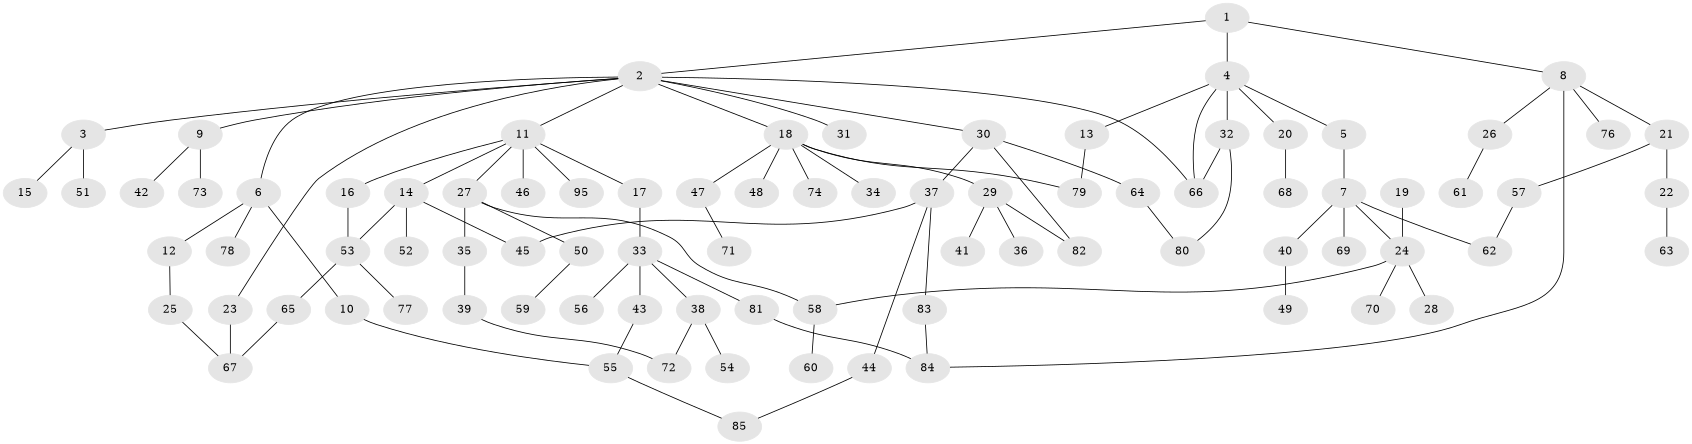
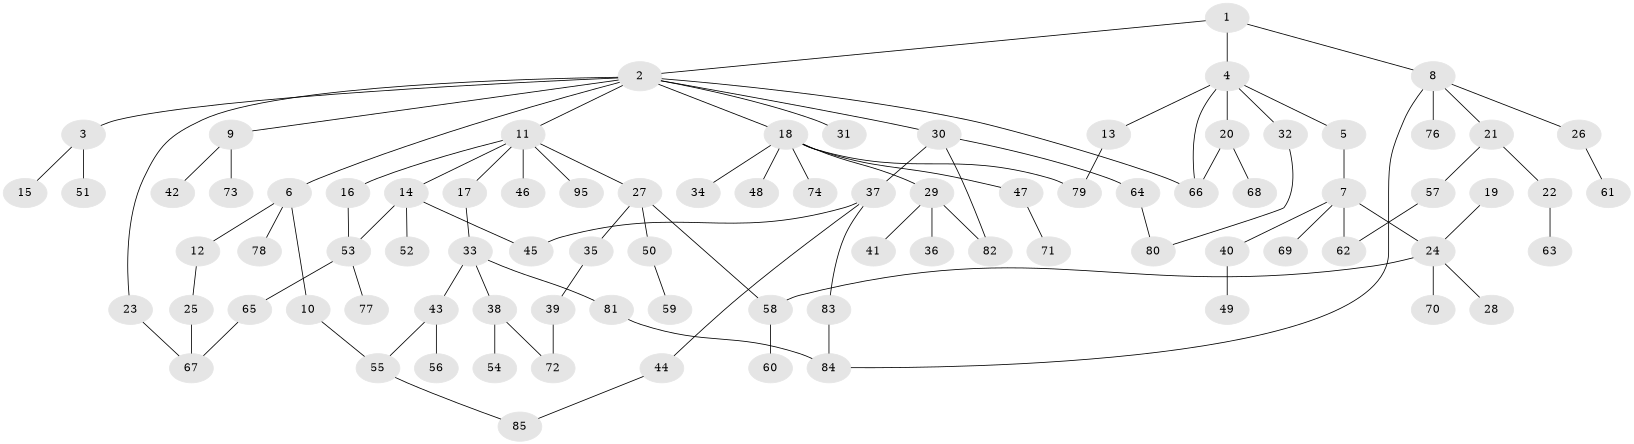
(1212, 164) -> (1212, 164)
(611, 281) -> (436, 339)
